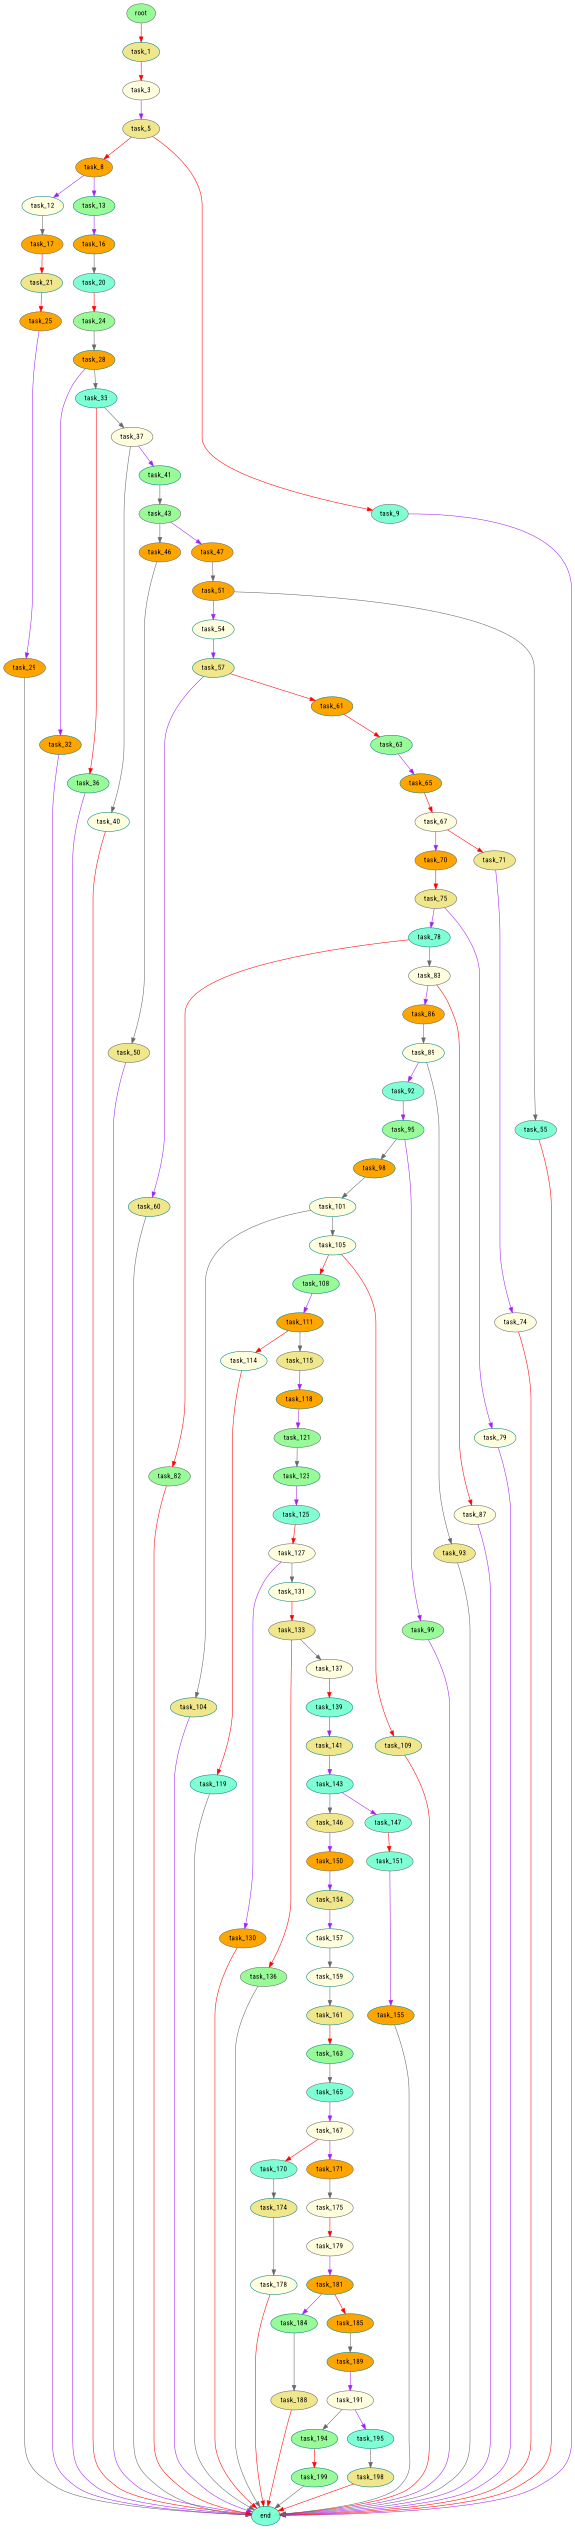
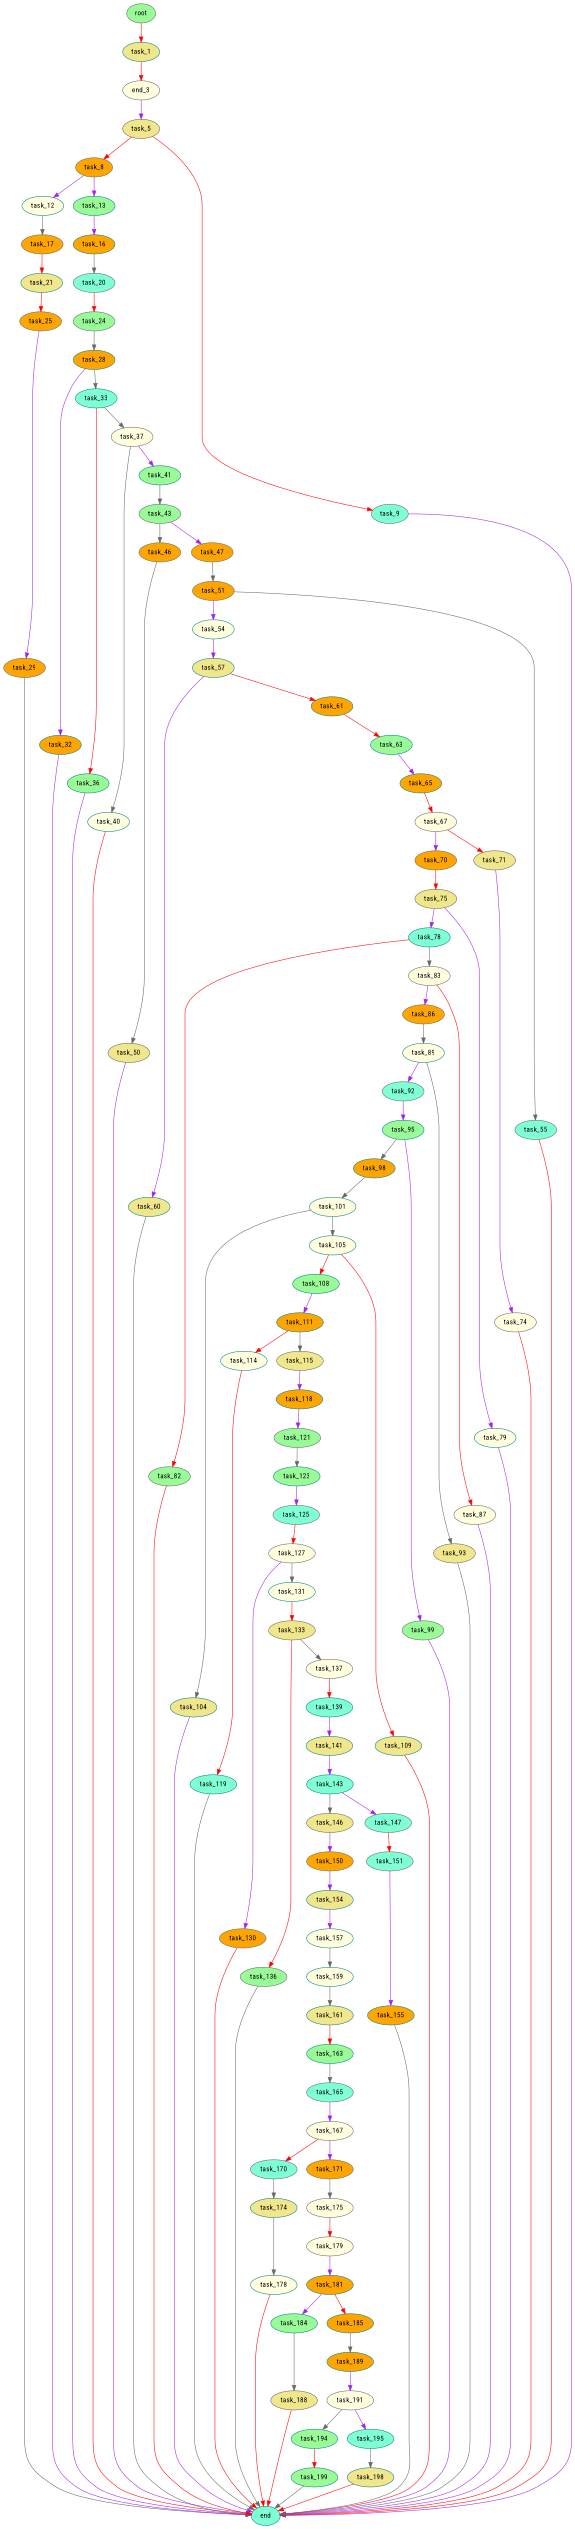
(141, 90) -> (141, 90)
